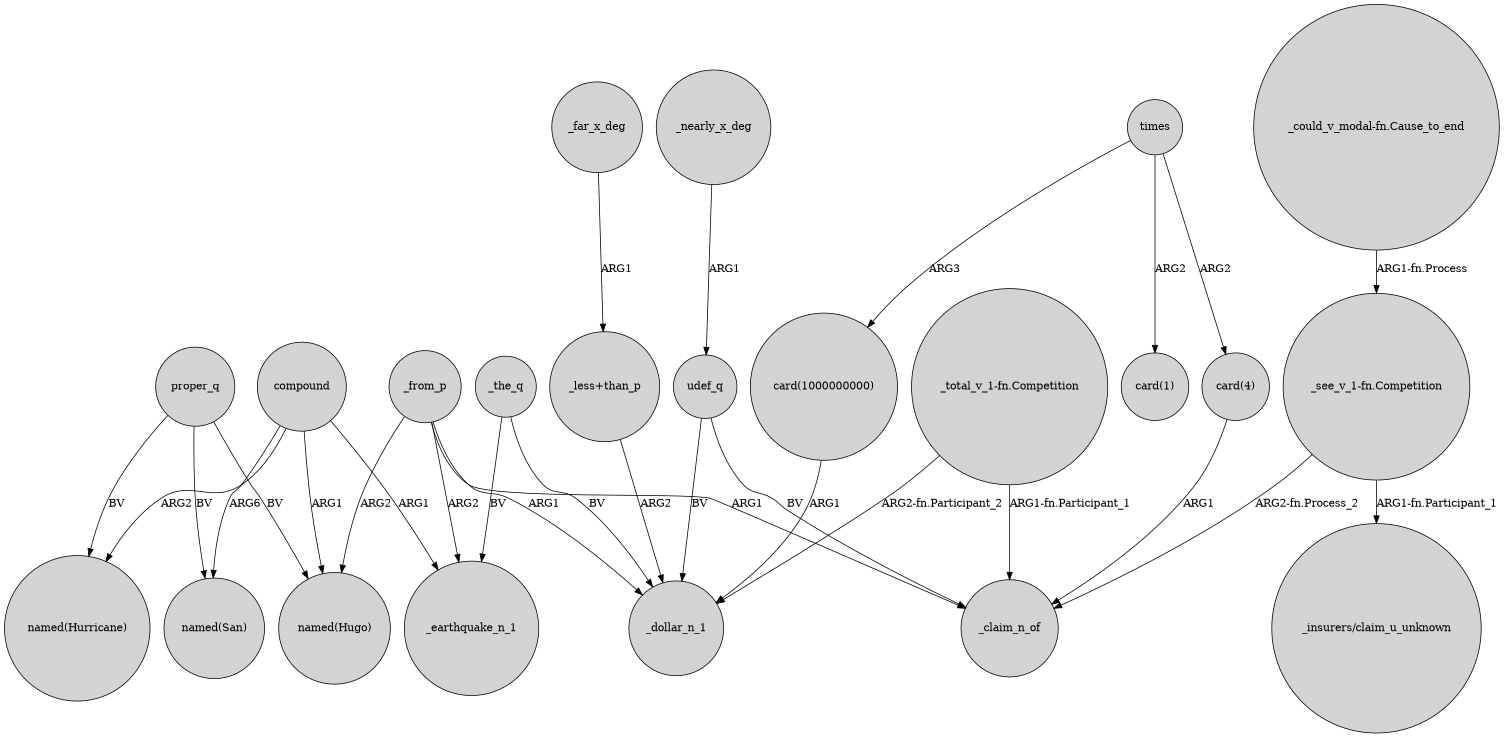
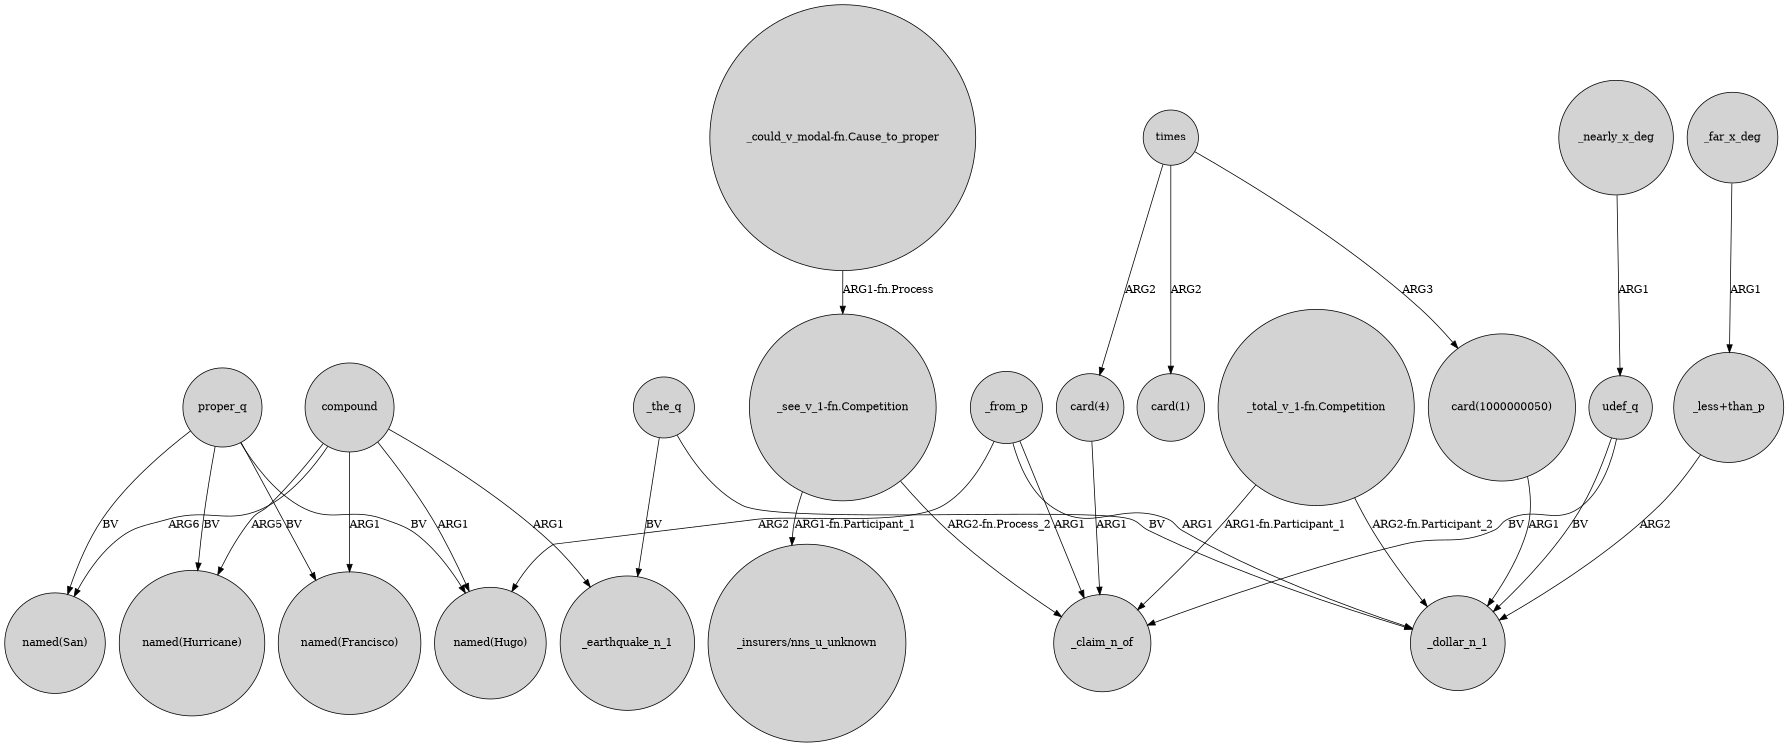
(1376, 127) -> (843, 138)
(824, 387) -> (1502, 407)
(445, 488) -> none
(177, 504) -> (267, 525)
(1376, 628) -> (807, 643)
none -> (350, 643)
